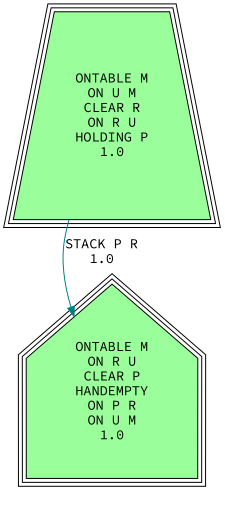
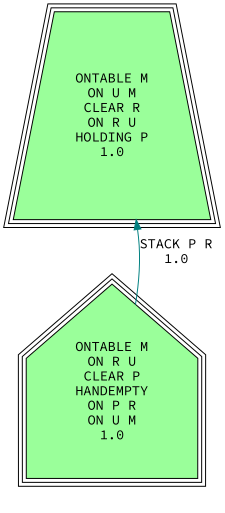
(63, 264) -> (139, 267)
